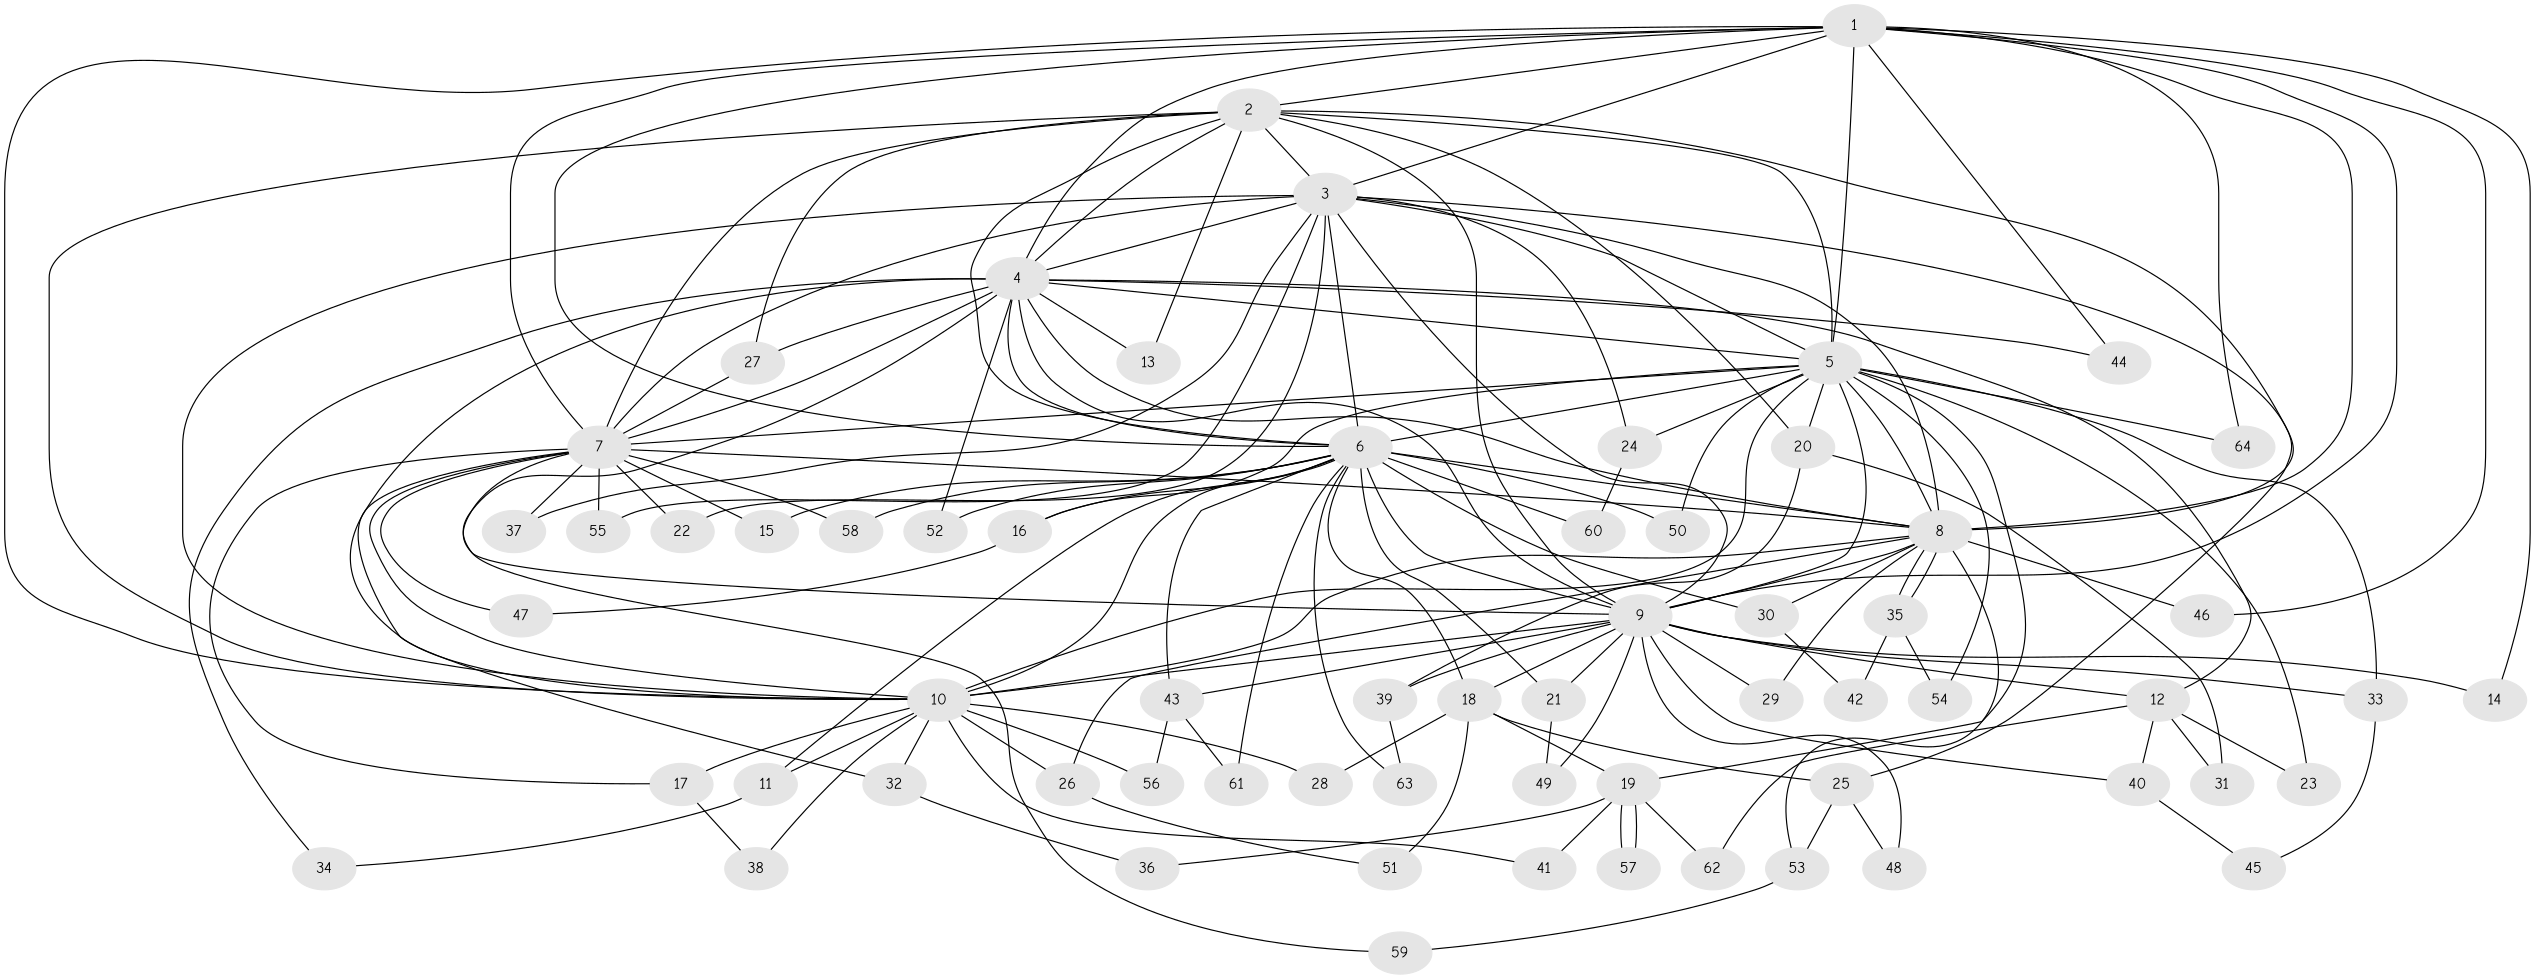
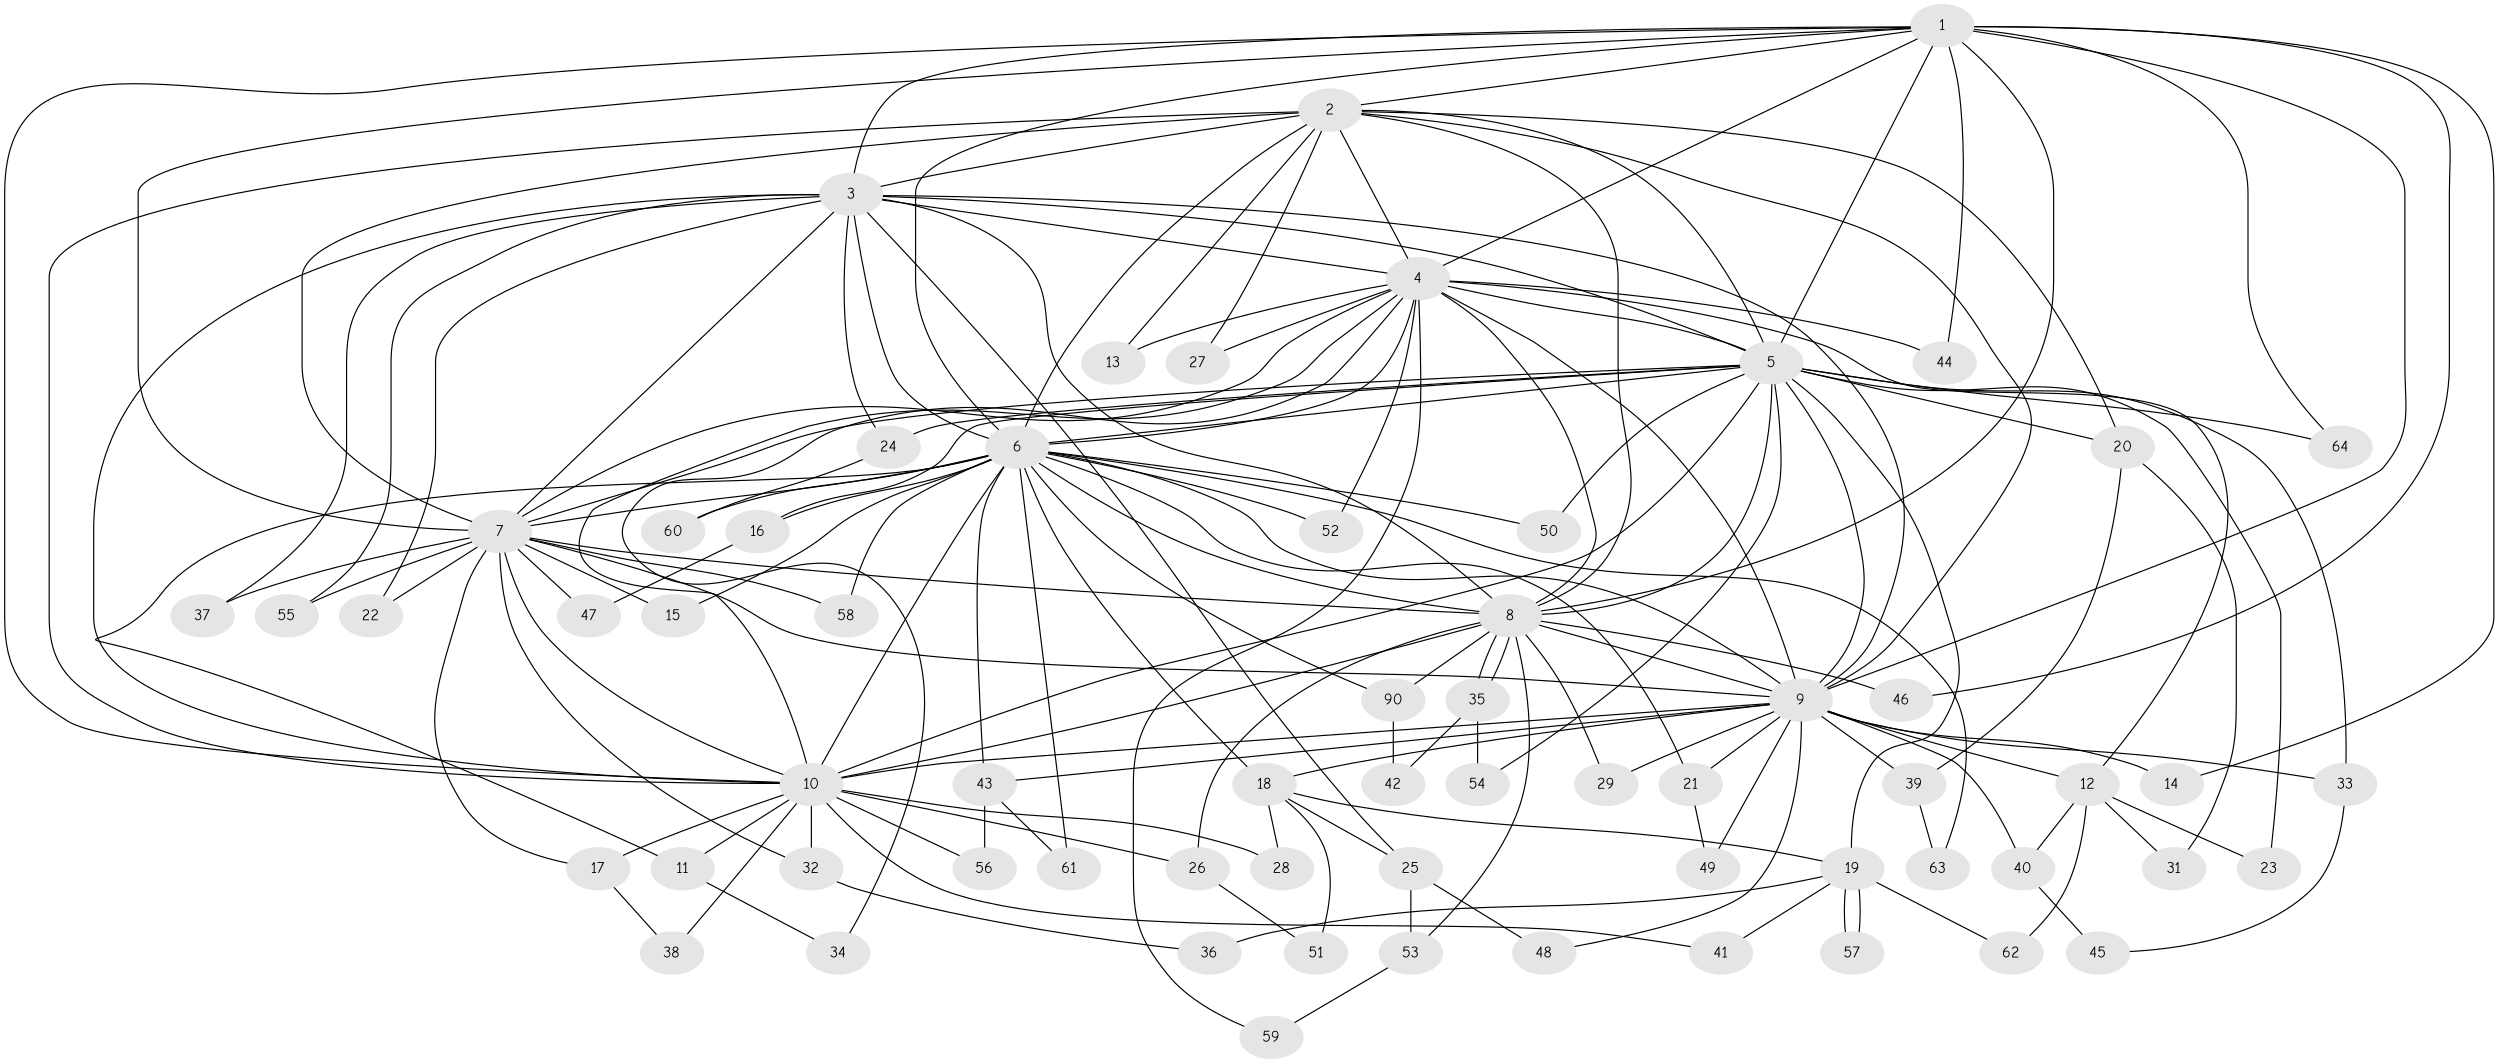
(676, 405) -> (726, 498)
(1767, 616) -> (1393, 700)
